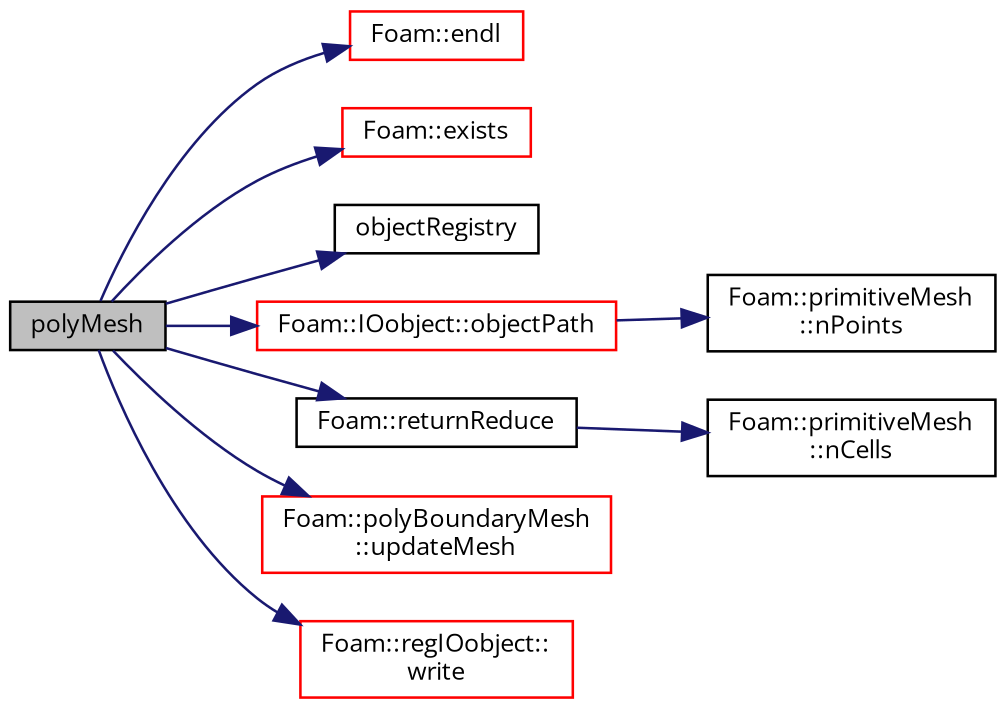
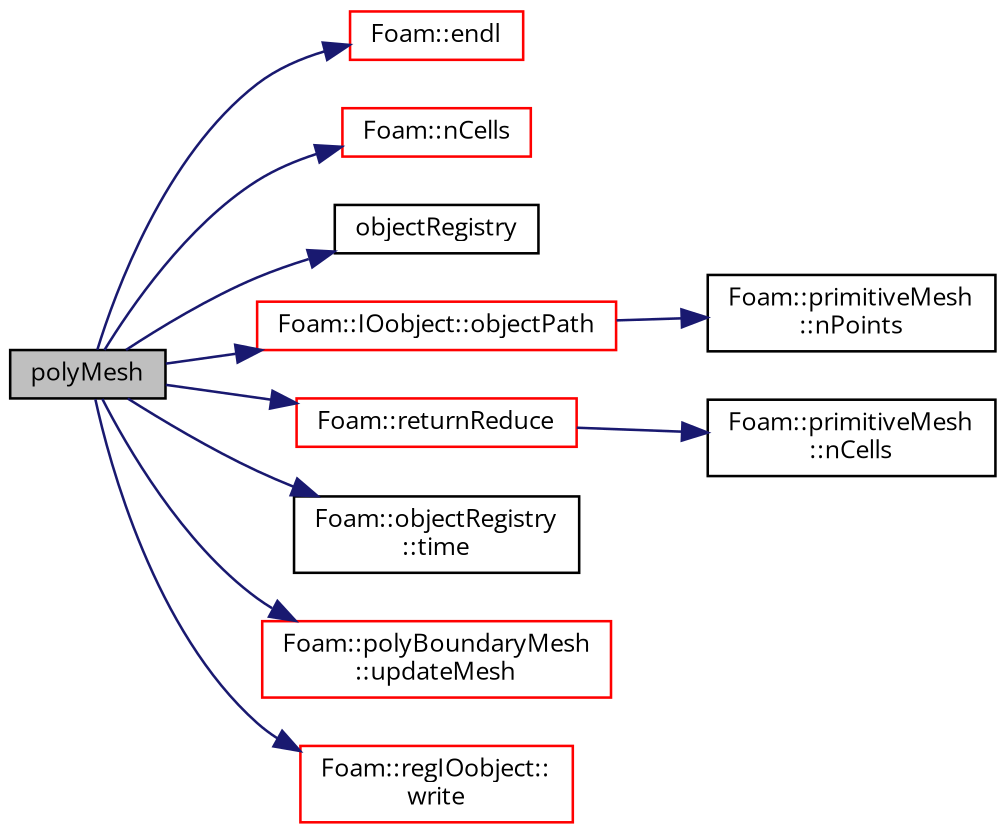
(437, 132) -> (437, 132)
(437, 423) -> (437, 423)
none -> (437, 535)
